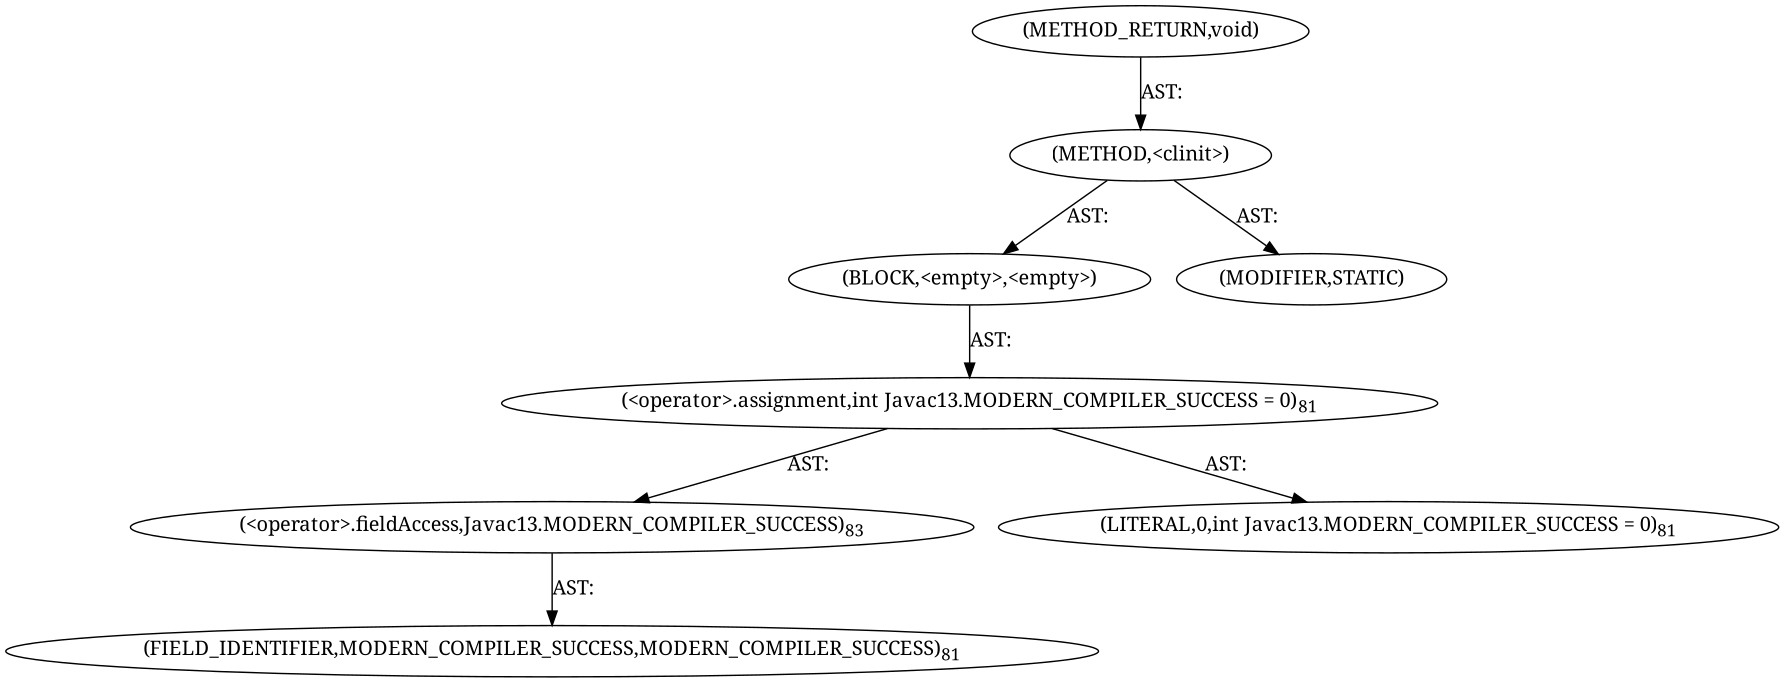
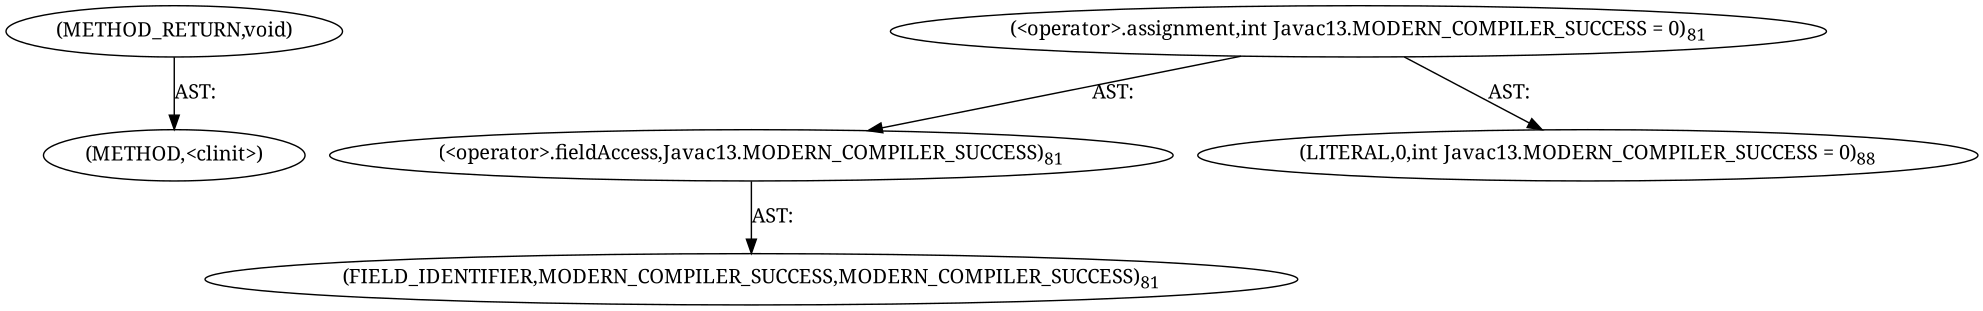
(970, 279) -> none
(1312, 279) -> none
(855, 525) -> (1054, 153)
(1667, 525) -> (1866, 153)
